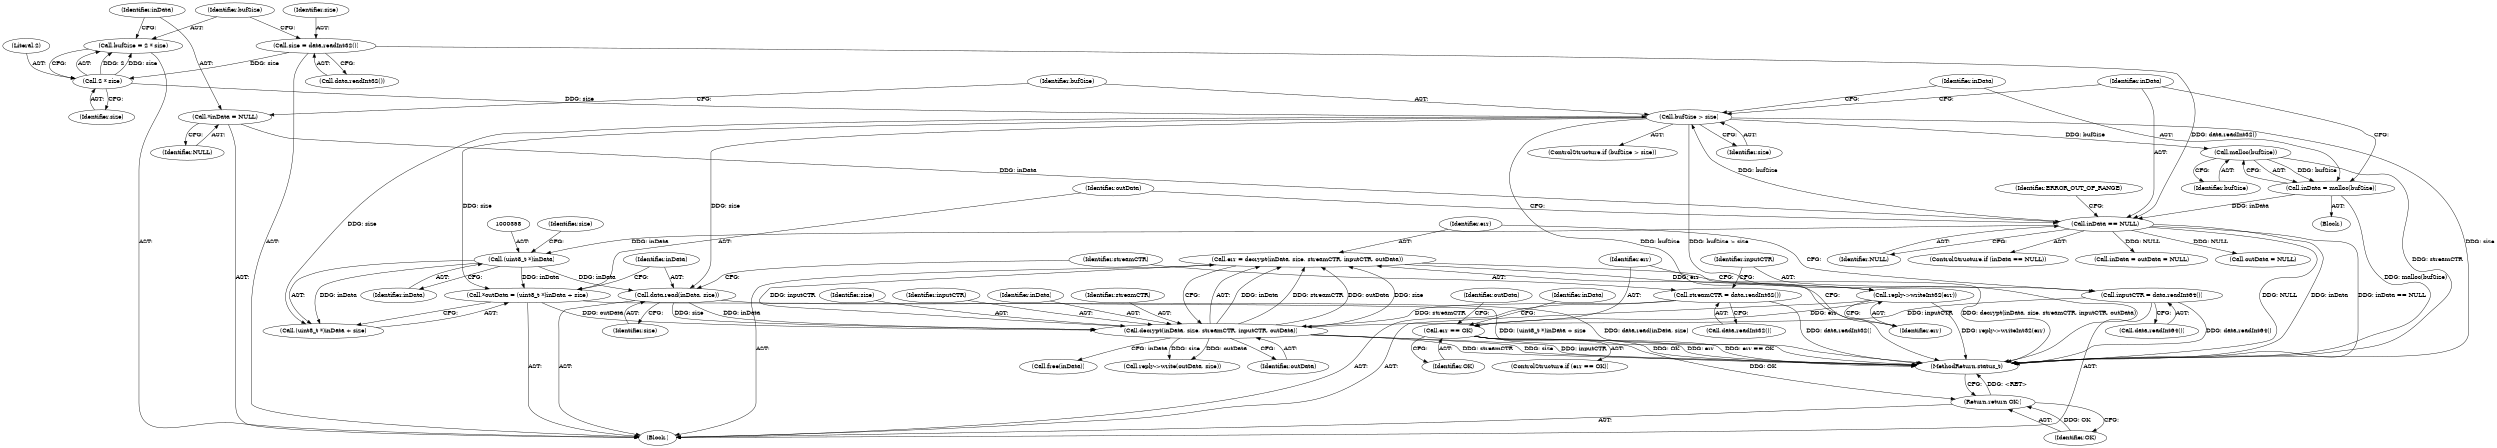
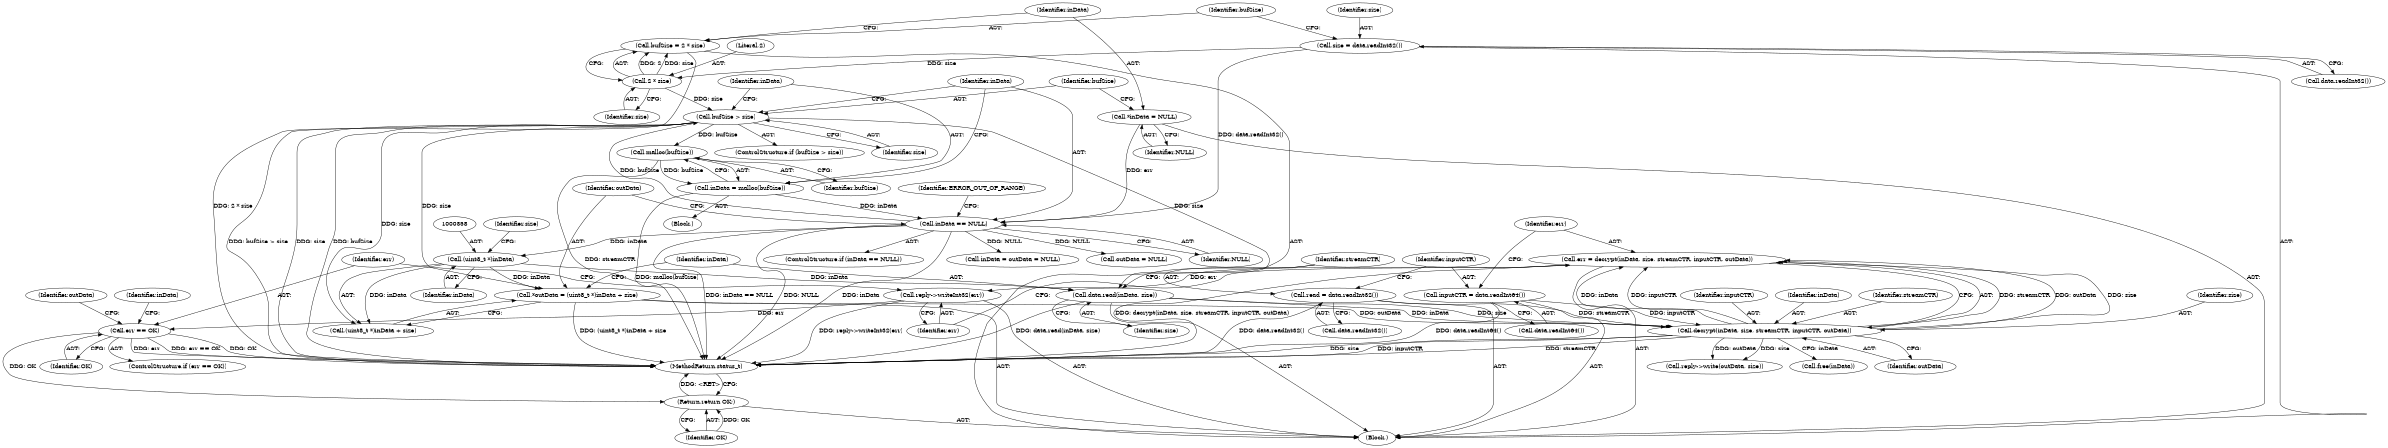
(1018, 171) -> (1140, 171)
none -> (214, 192)
(1727, 295) -> (1335, 295)
